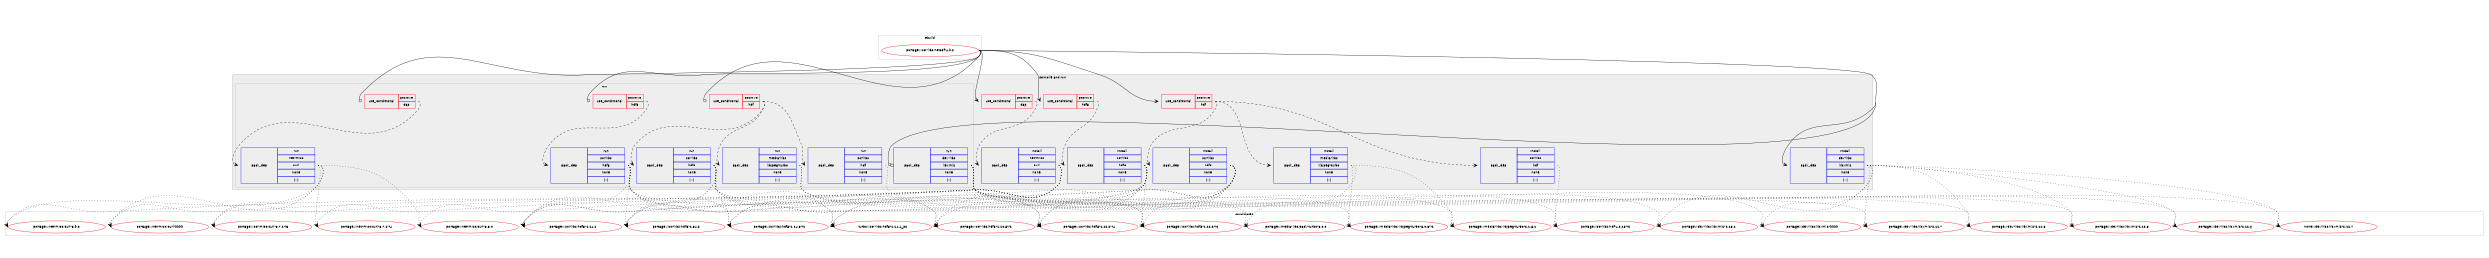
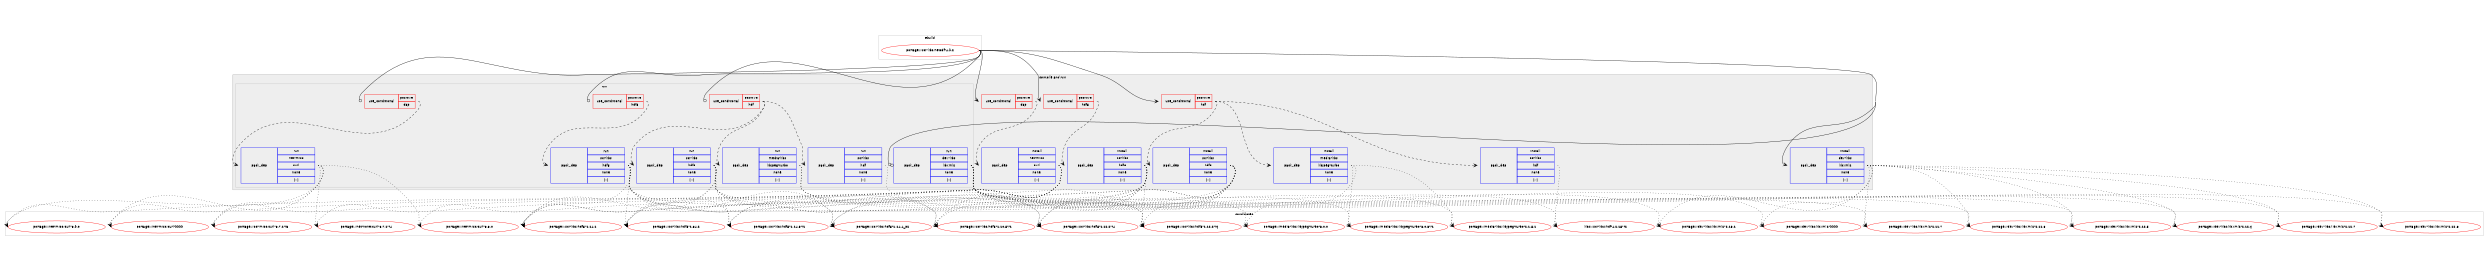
(367, 227) -> (367, 227)
(883, 227) -> (883, 227)
(1296, 227) -> (1296, 227)
(1606, 227) -> (1606, 227)
(2329, 227) -> (2329, 227)
none -> (2432, 227)
